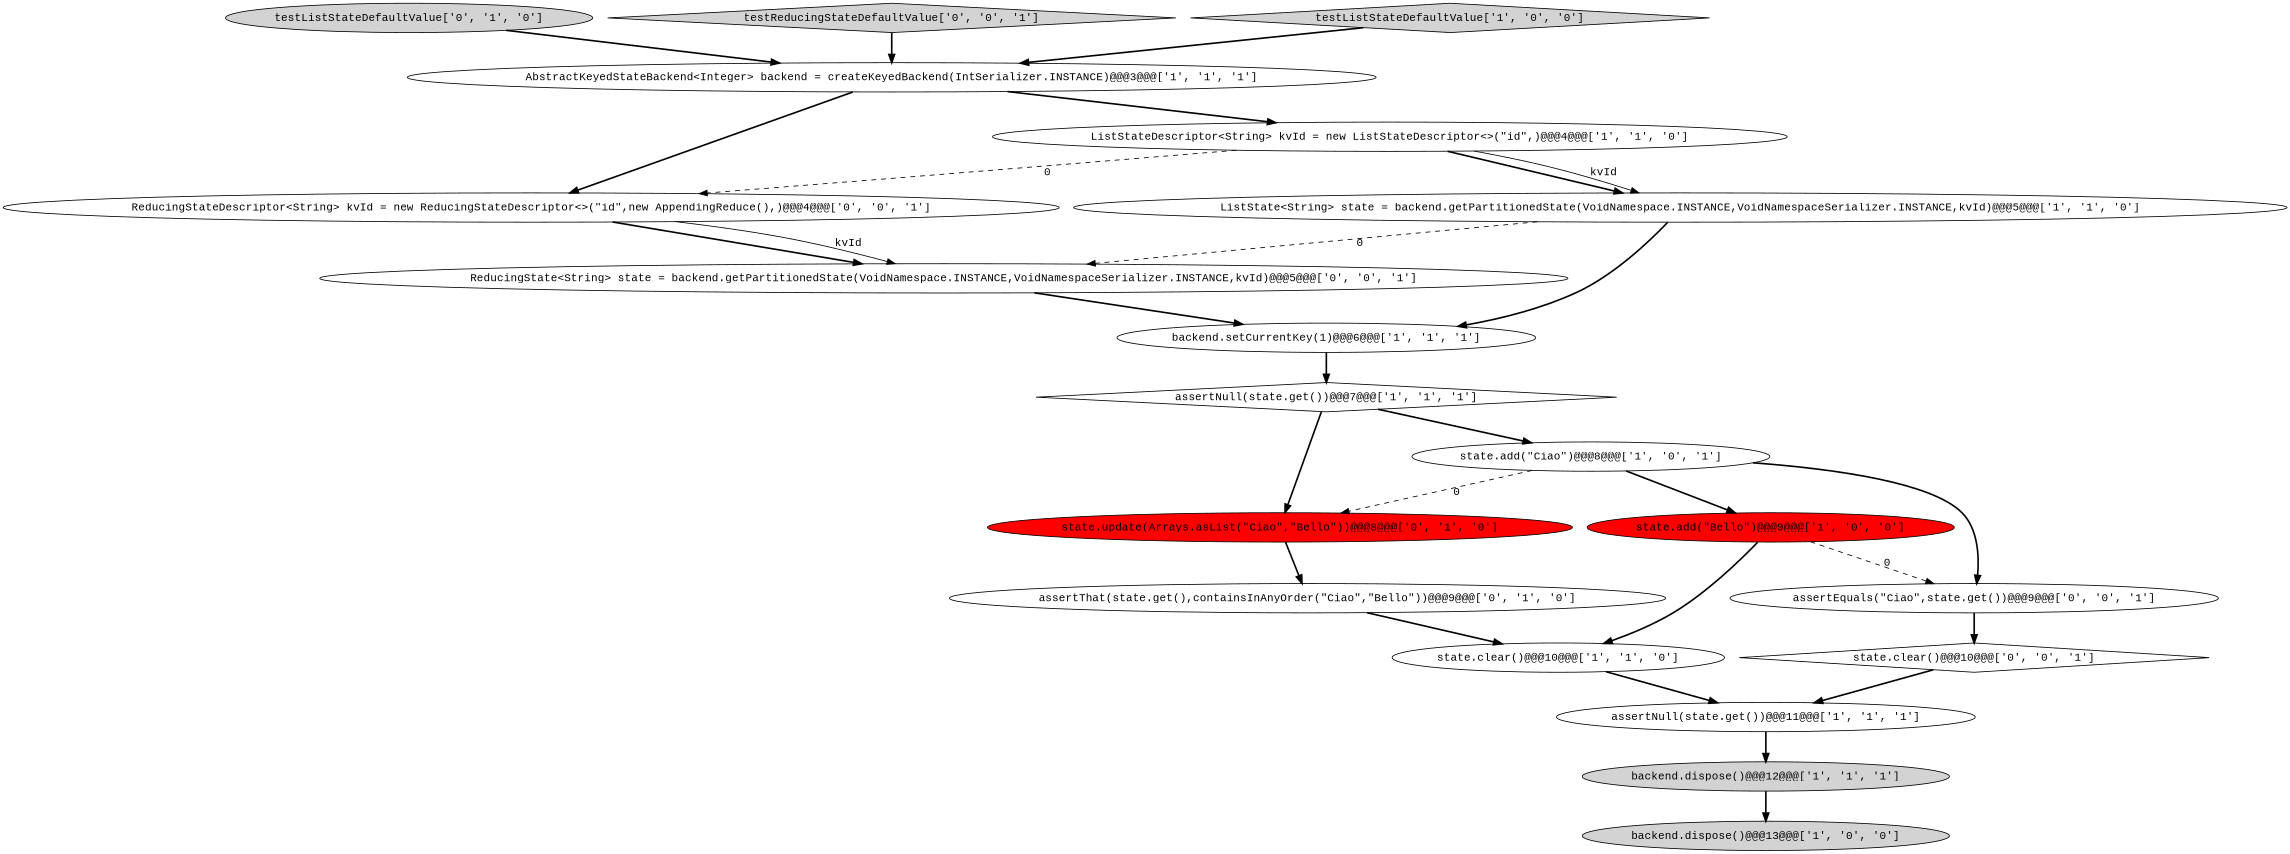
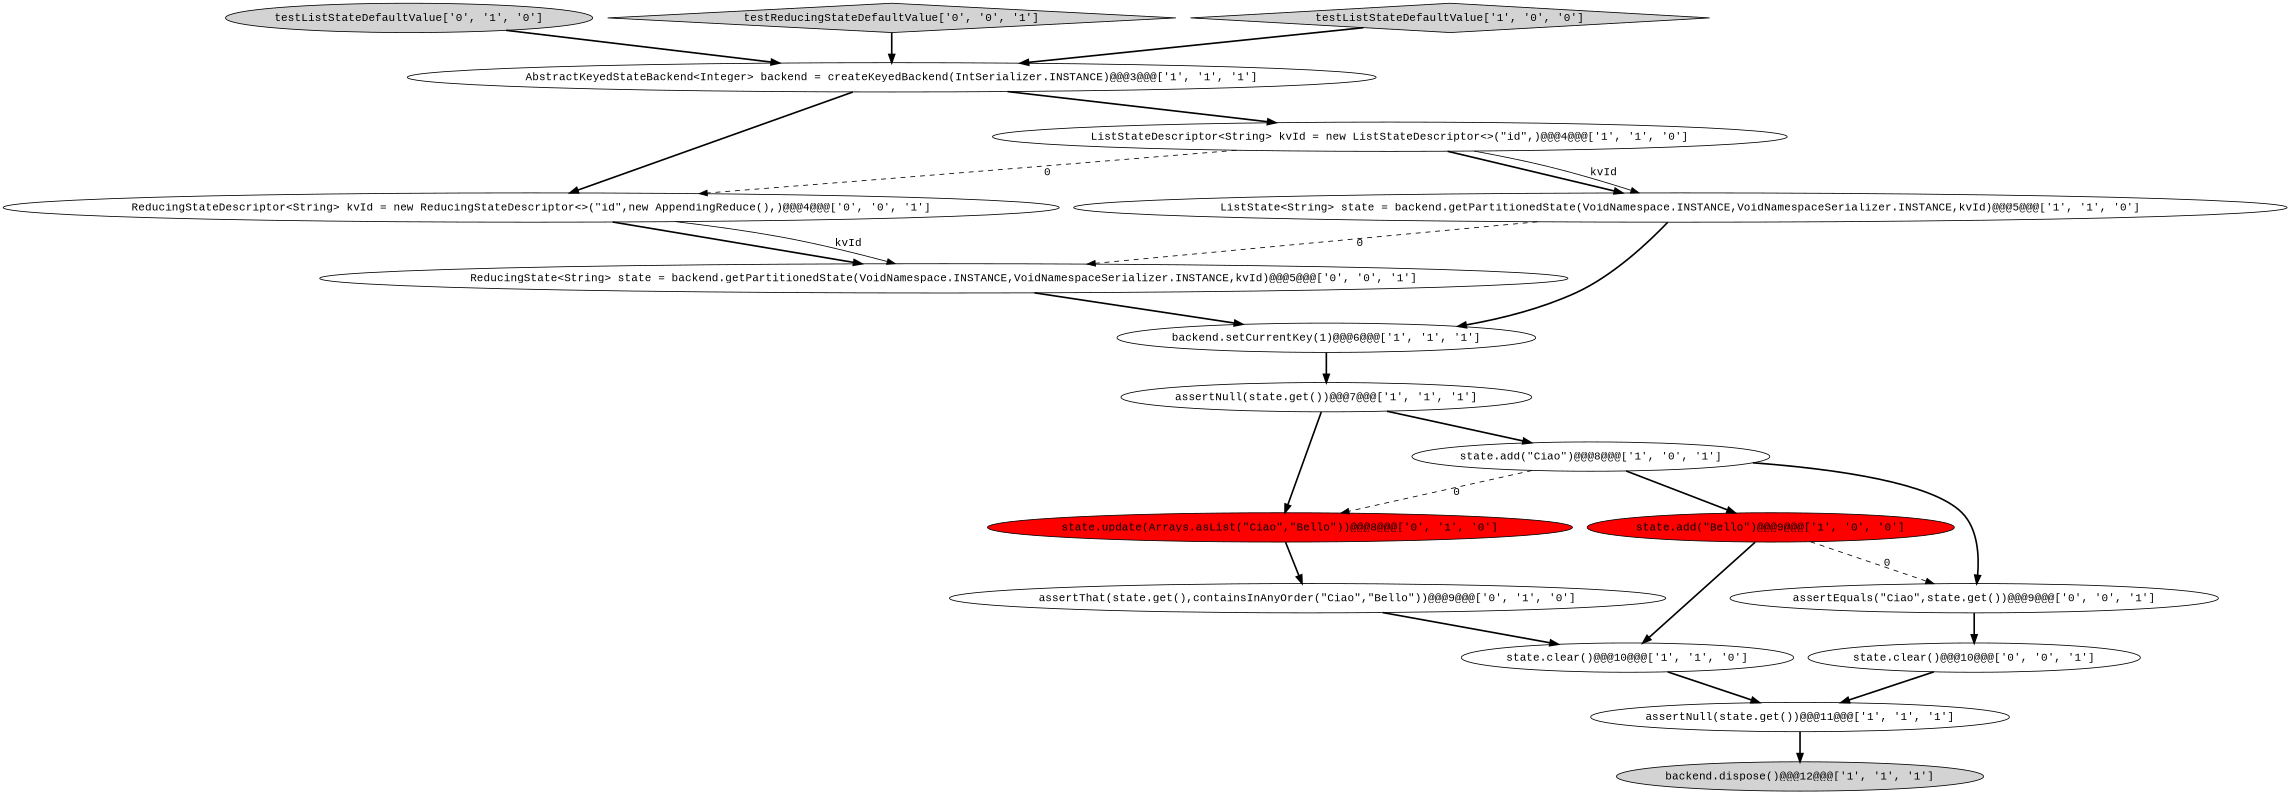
(1326, 397) -> (1326, 397)
(1974, 658) -> (1974, 658)
(1766, 836) -> none
